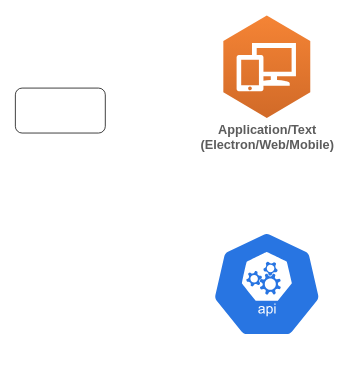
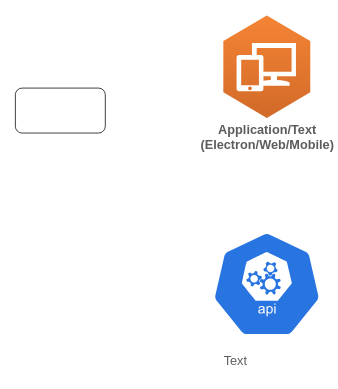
none -> (236, 362)
